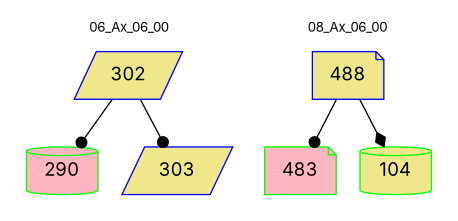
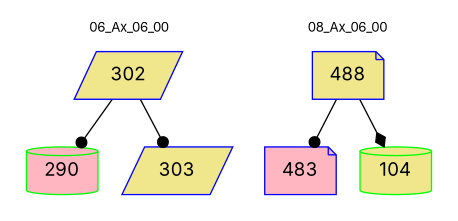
(300, 171) -> (300, 171)
